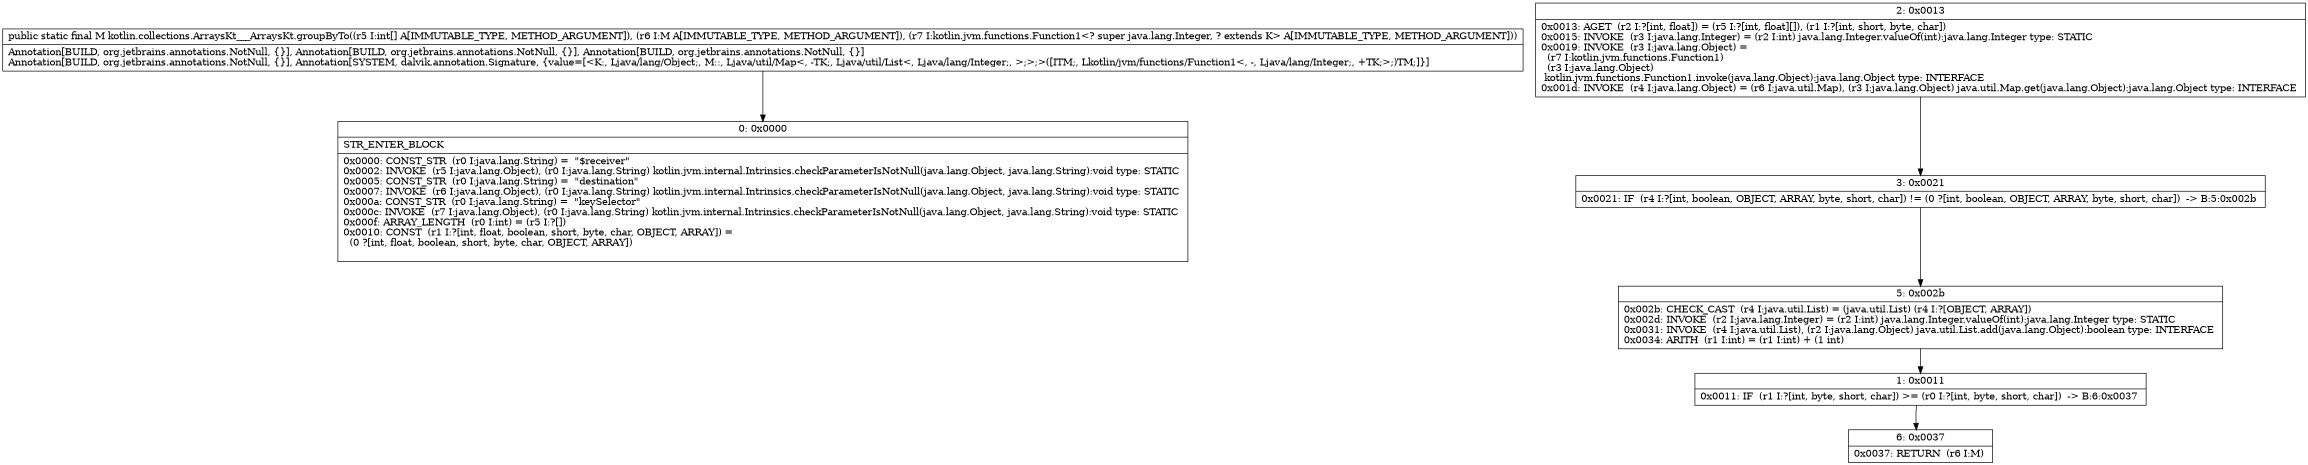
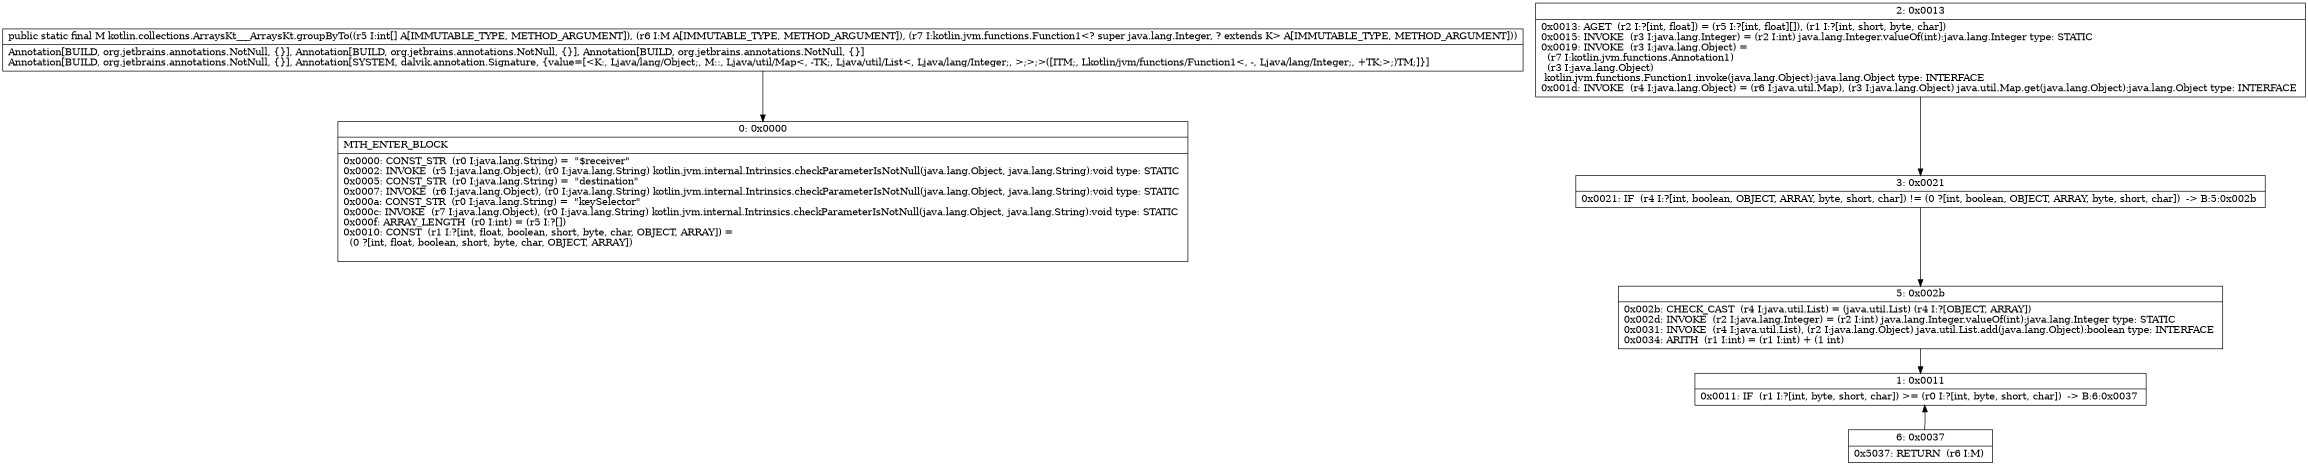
(1632, 58) -> (1637, 58)
(394, 145) -> (396, 145)
(1916, 414) -> (1925, 421)
(1921, 454) -> (1921, 454)
